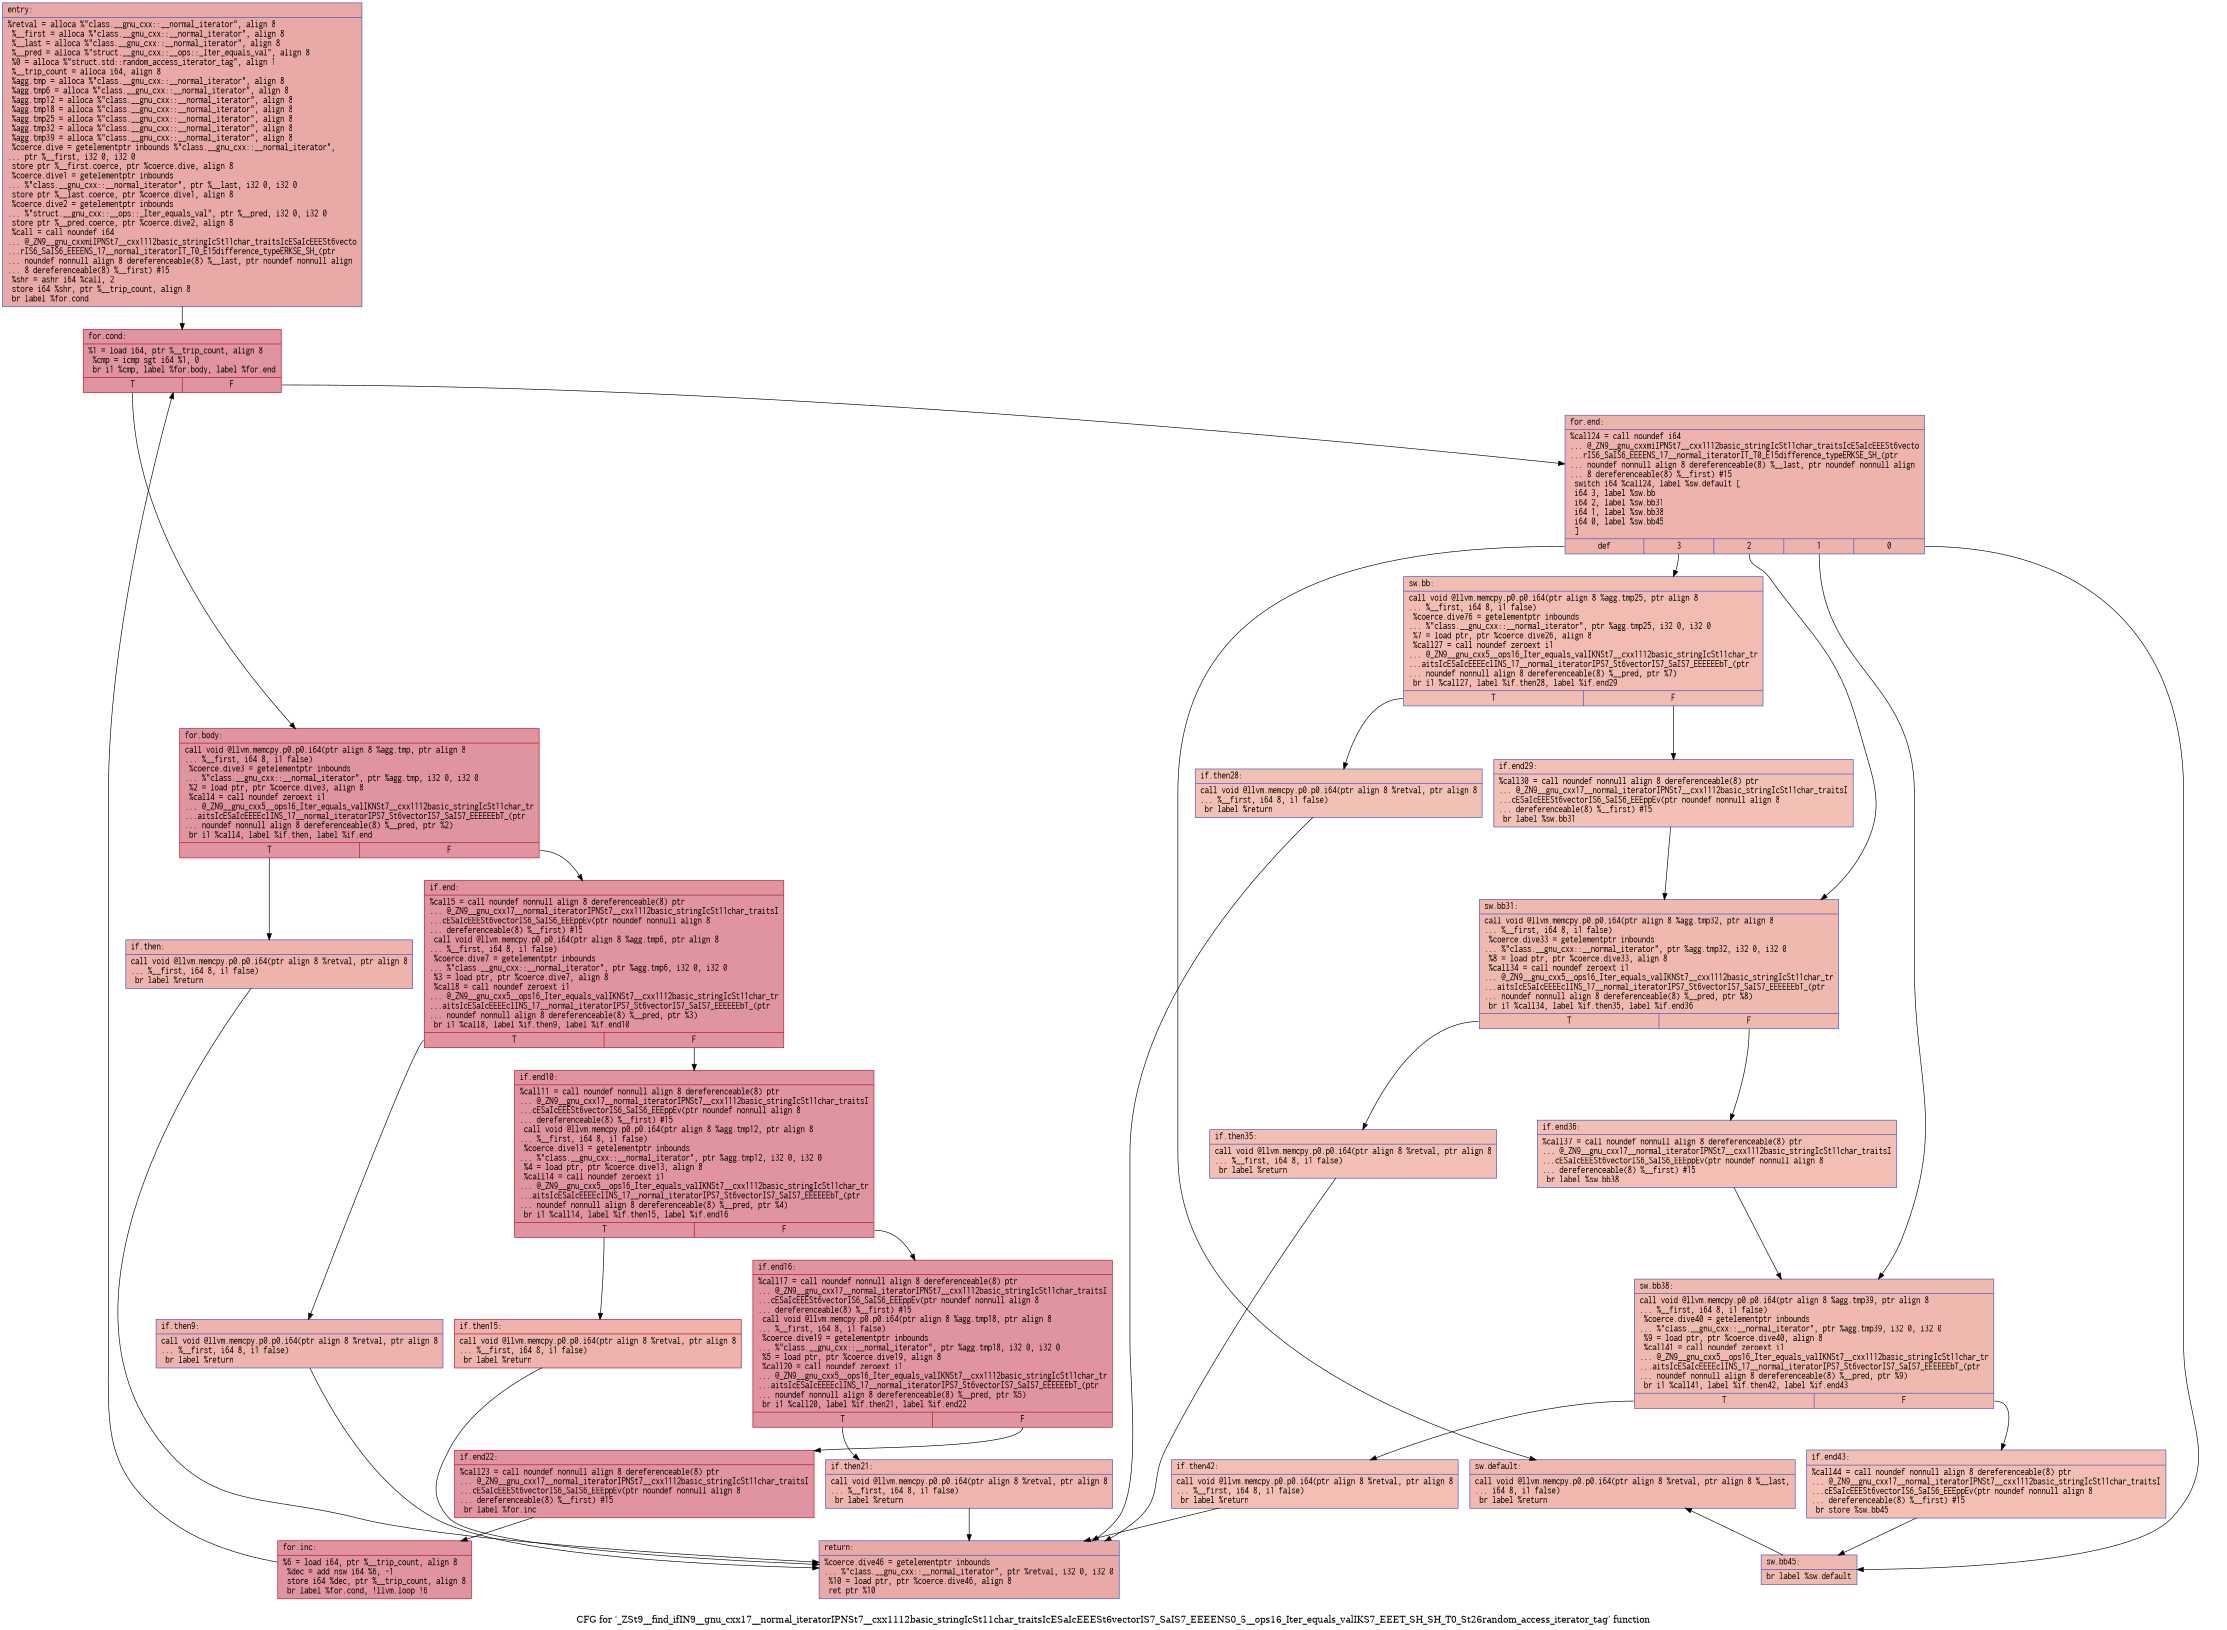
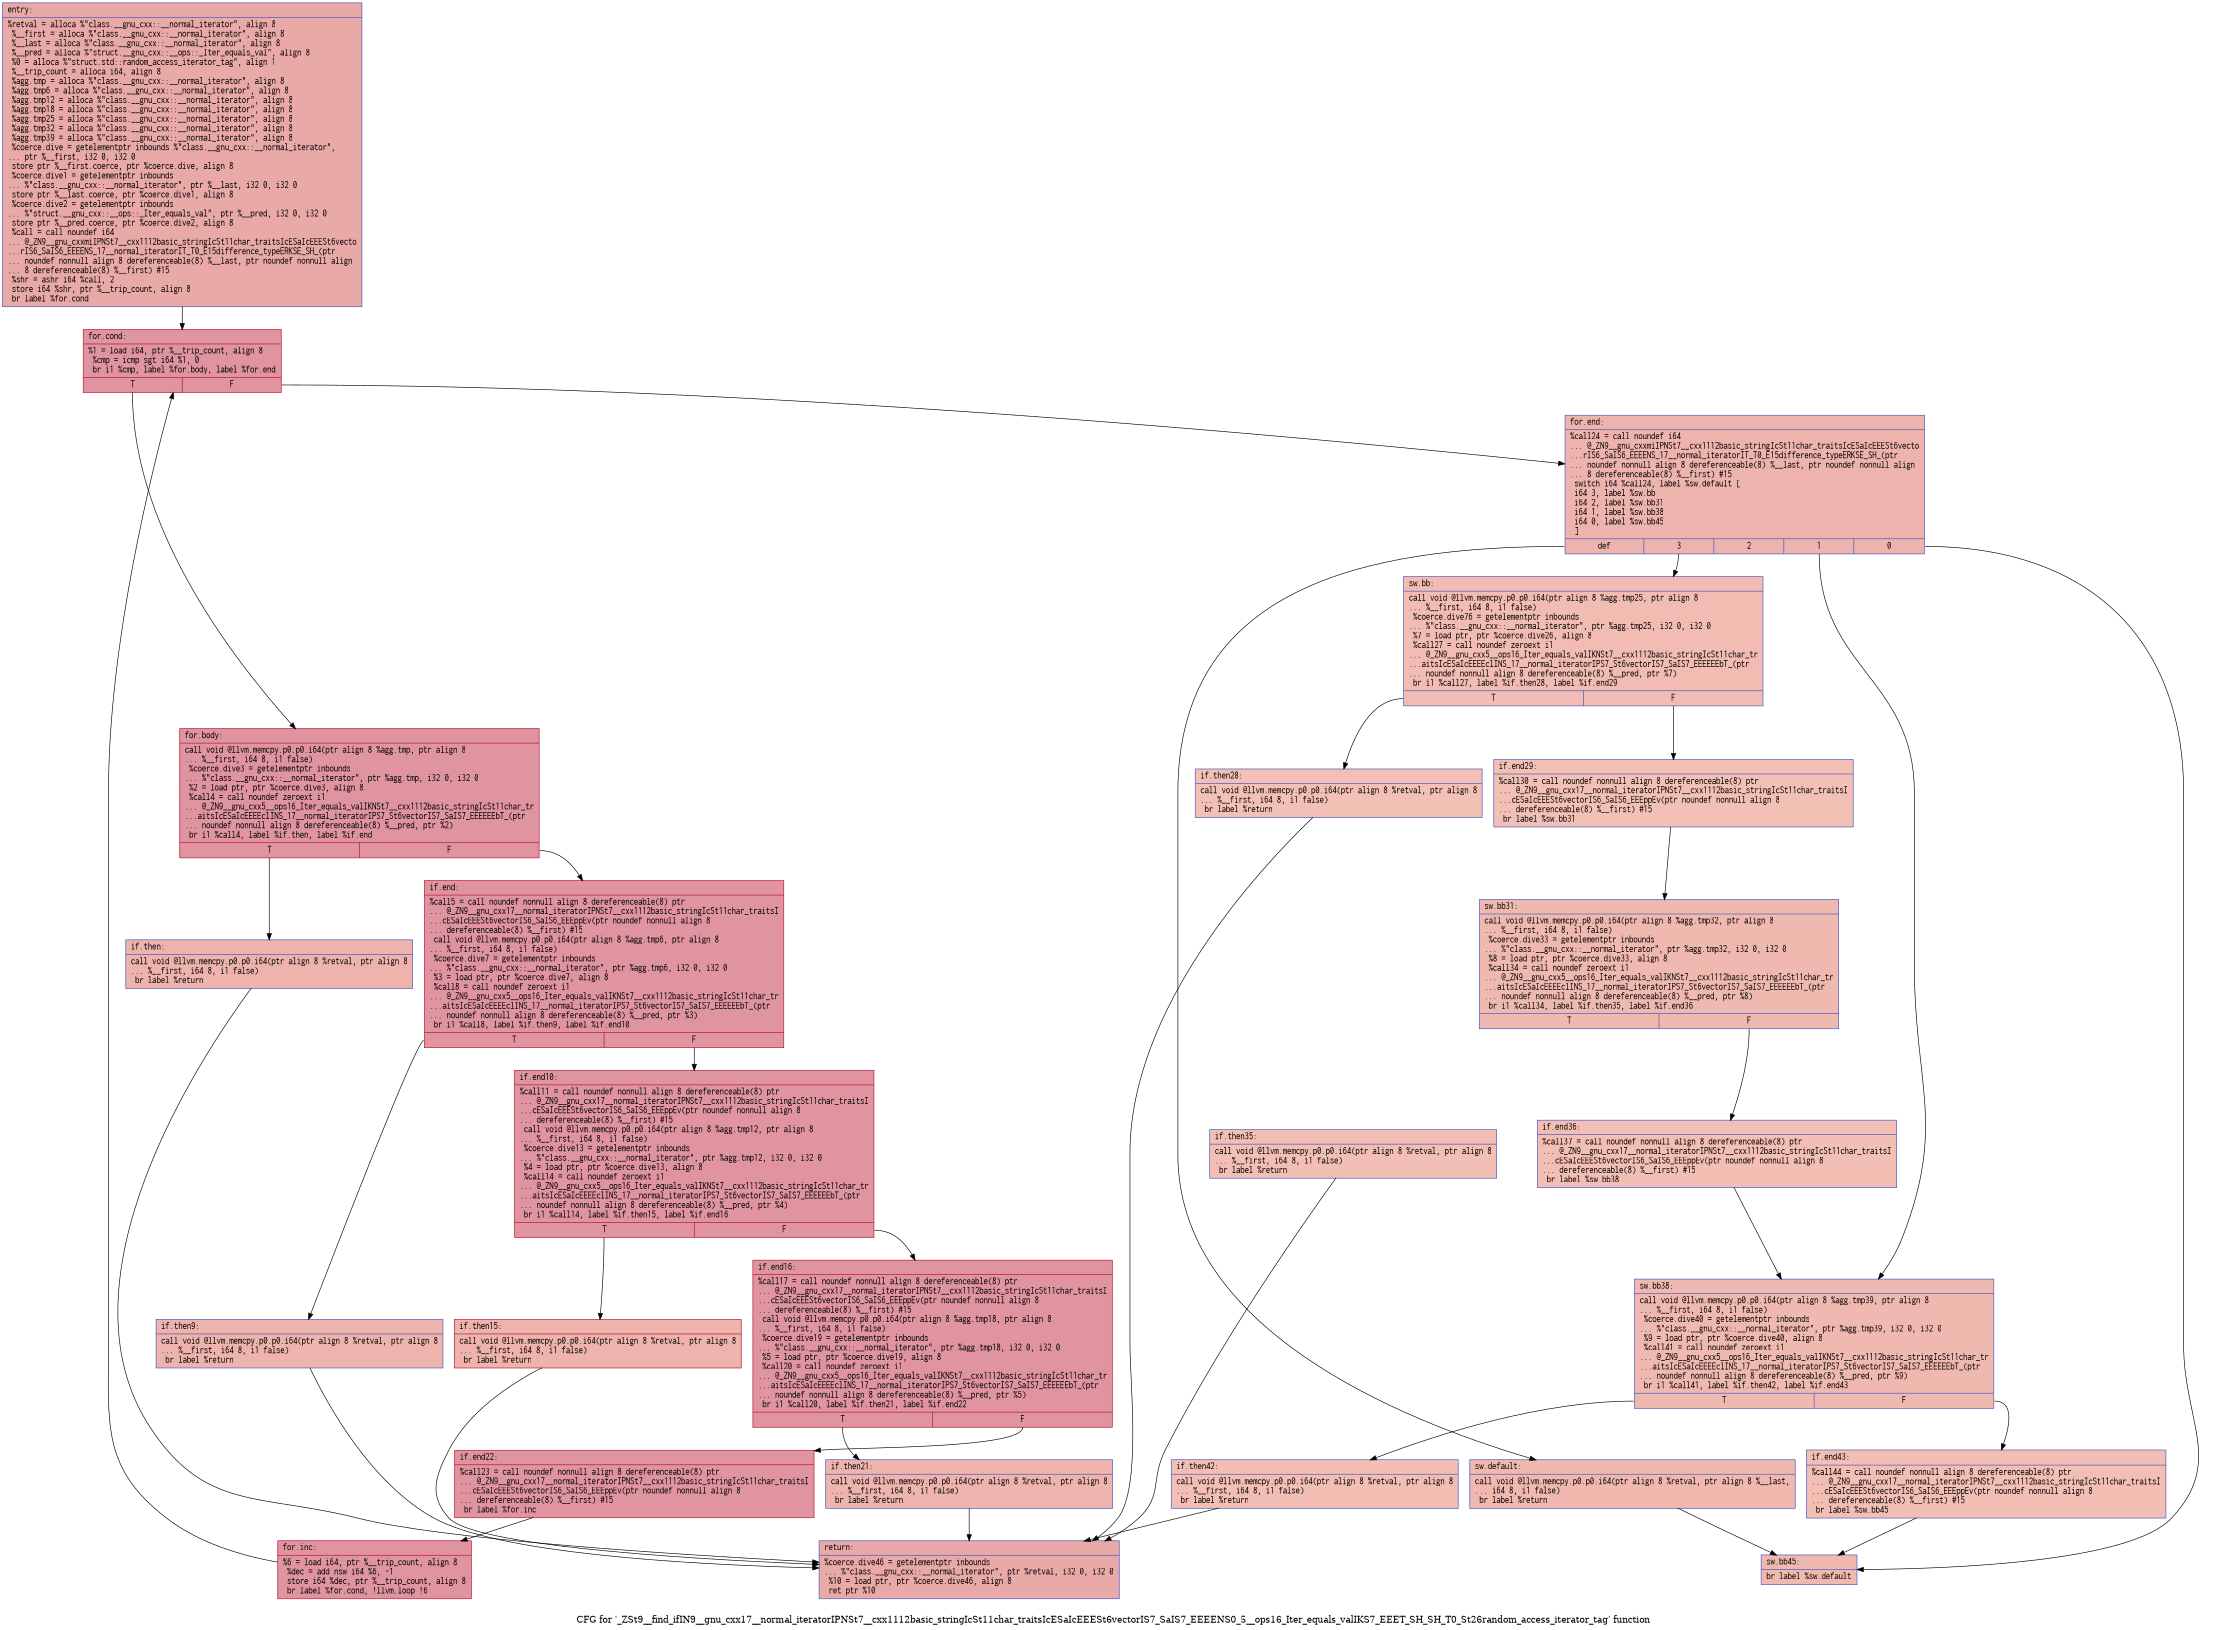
(1855, 717) -> none
(1409, 1057) -> none
(1850, 1510) -> (1850, 1510)
(1737, 1533) -> (1724, 1531)
